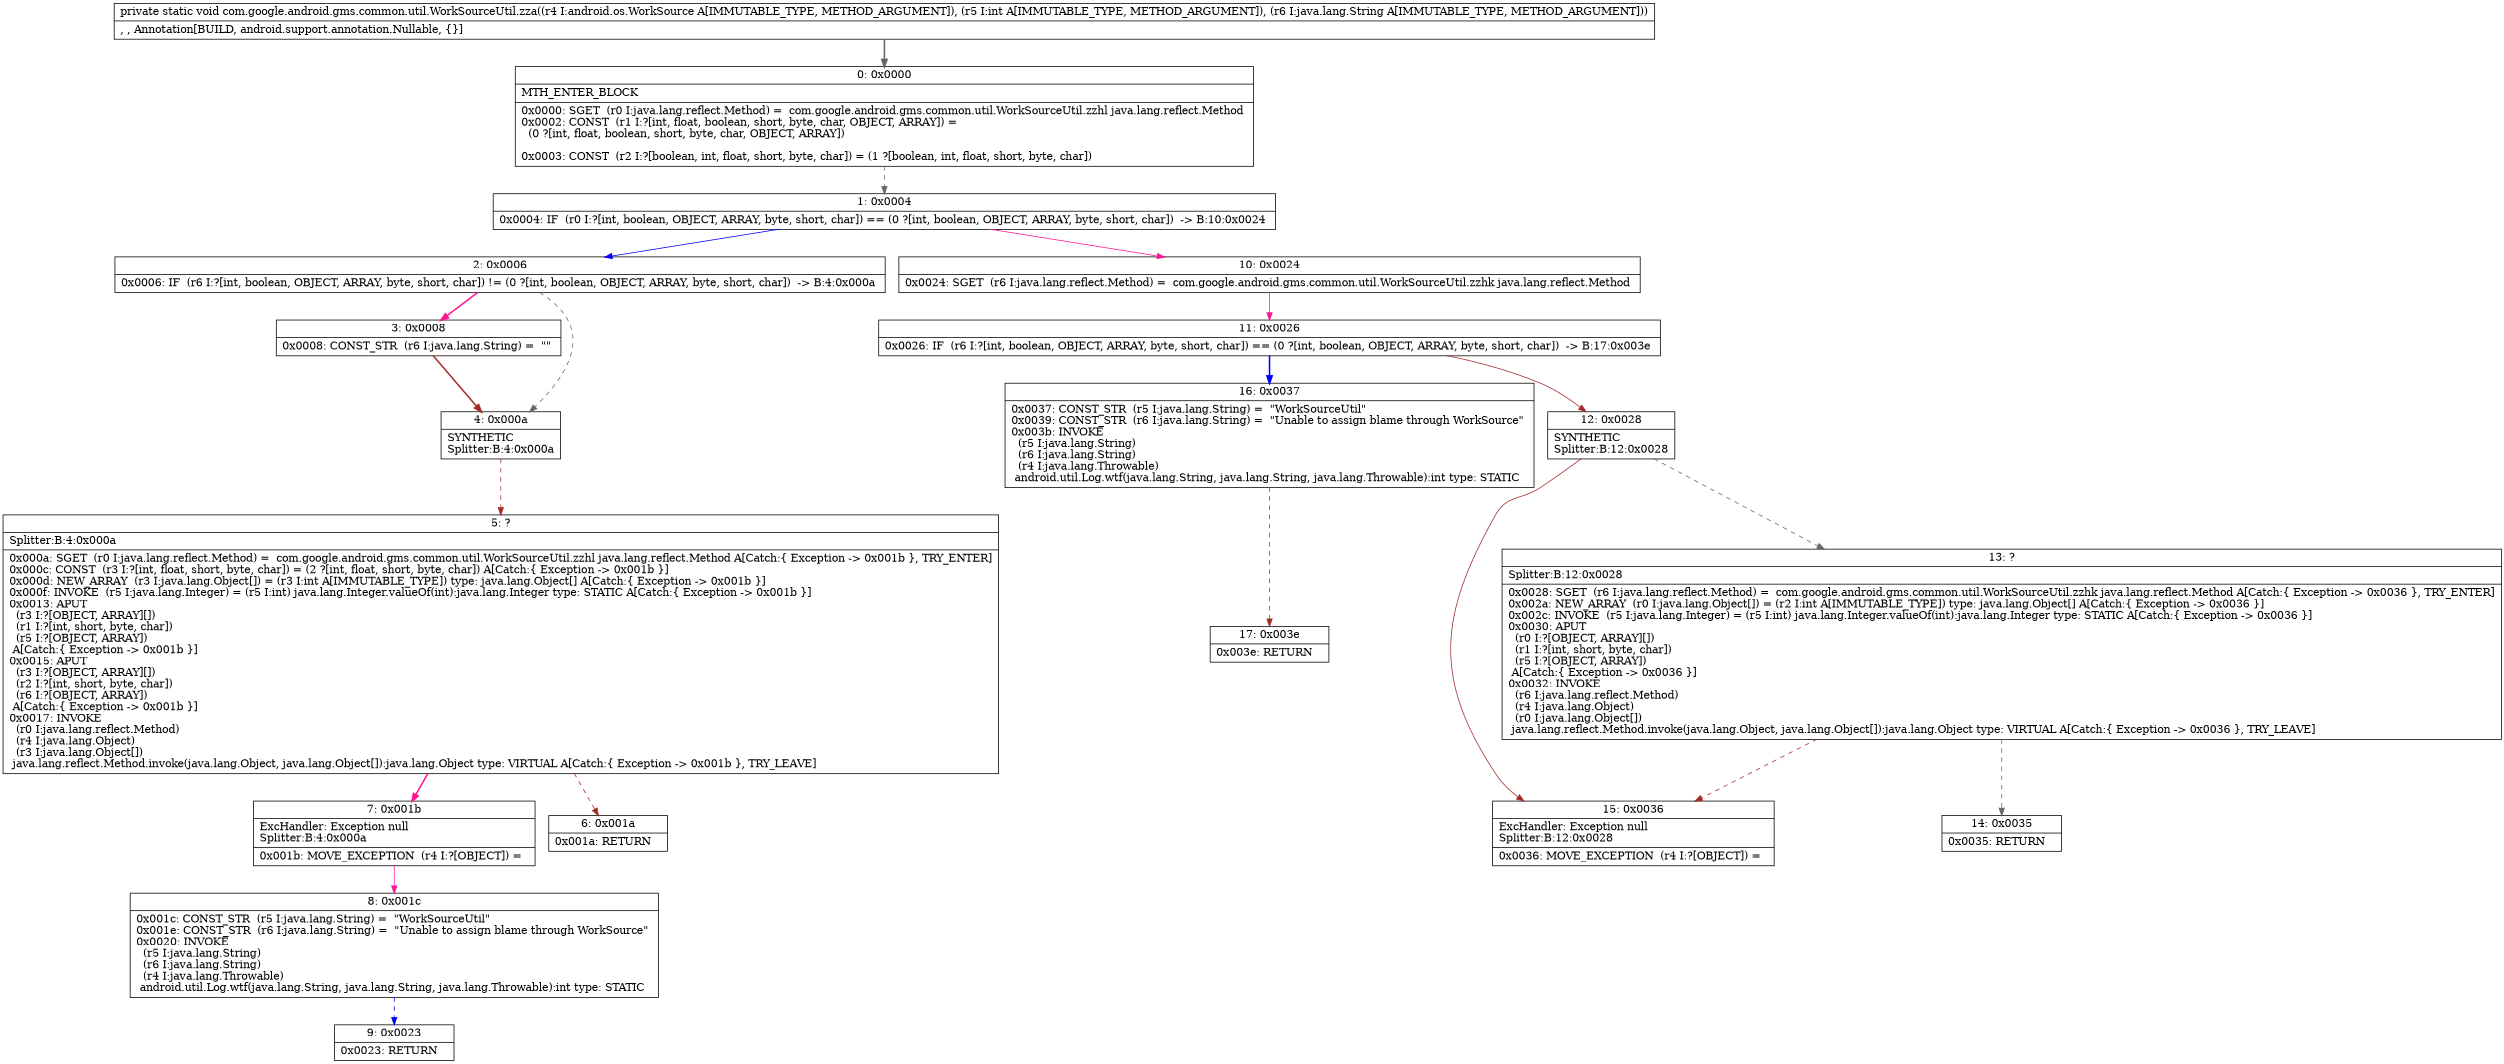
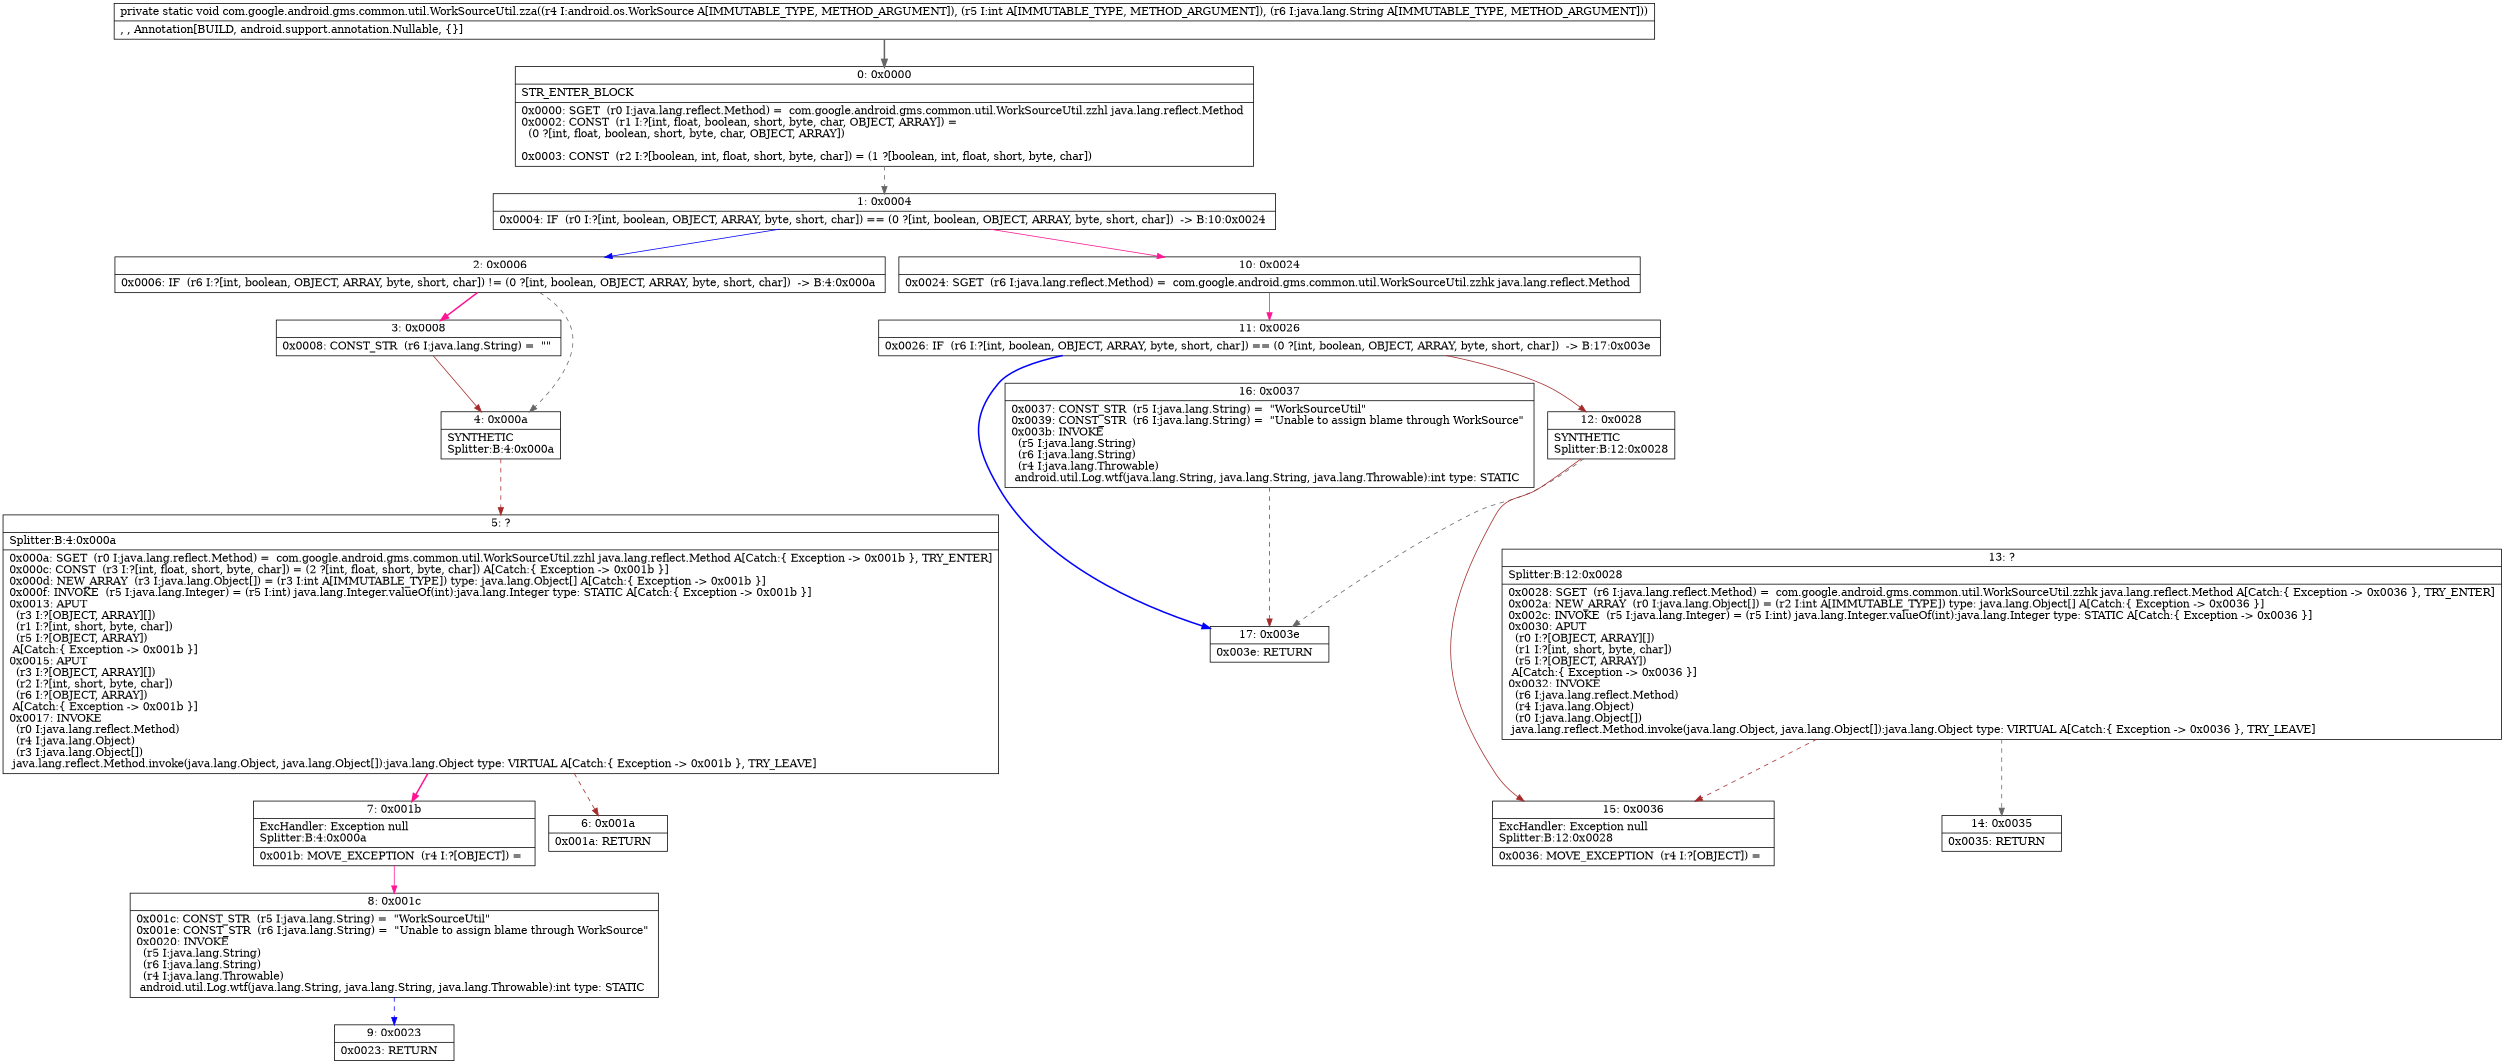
(580, 93) -> (578, 93)
(1270, 366) -> (1018, 515)
(455, 381) -> (455, 381)
(1736, 502) -> (1437, 532)
